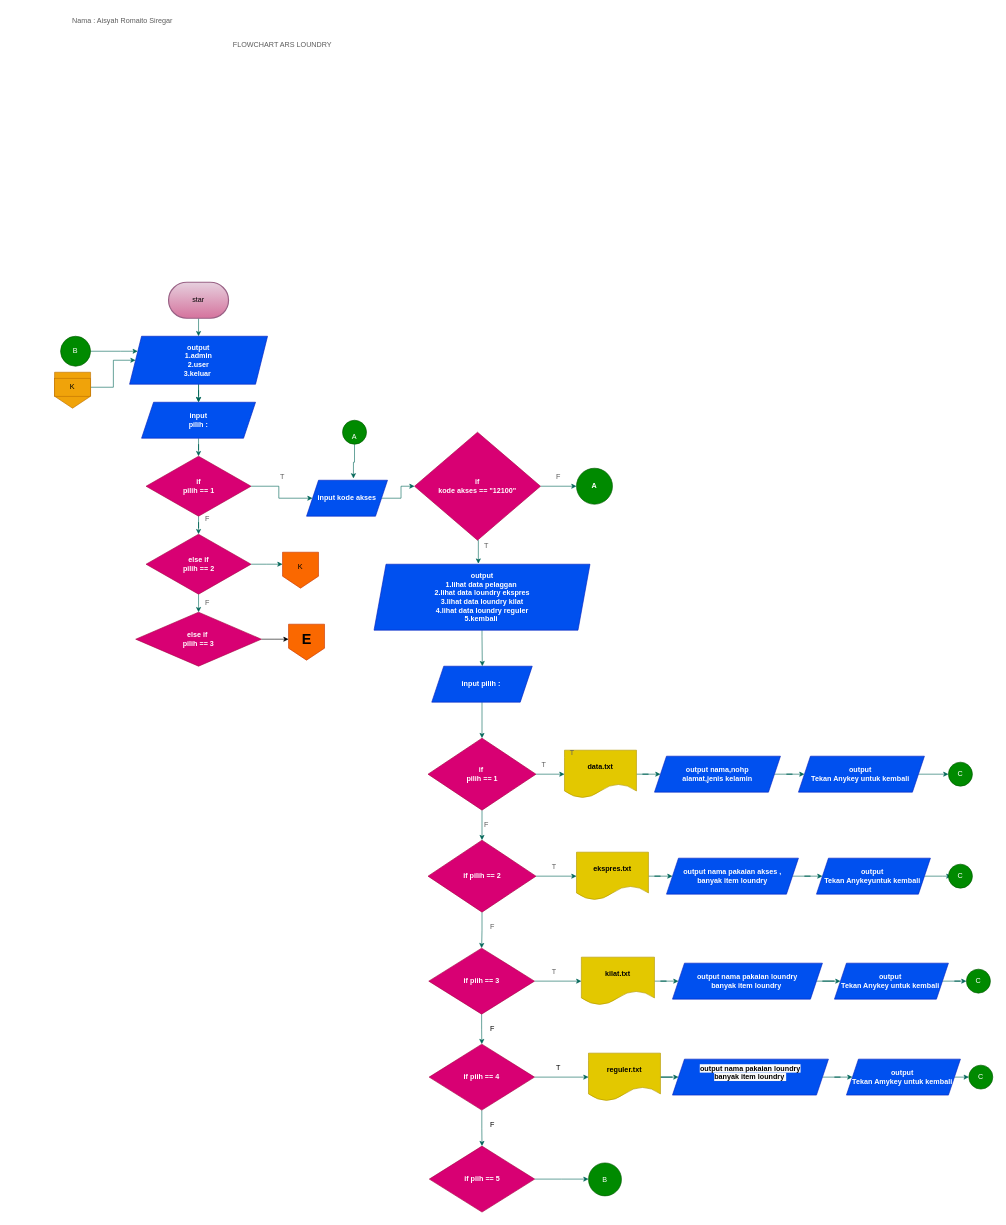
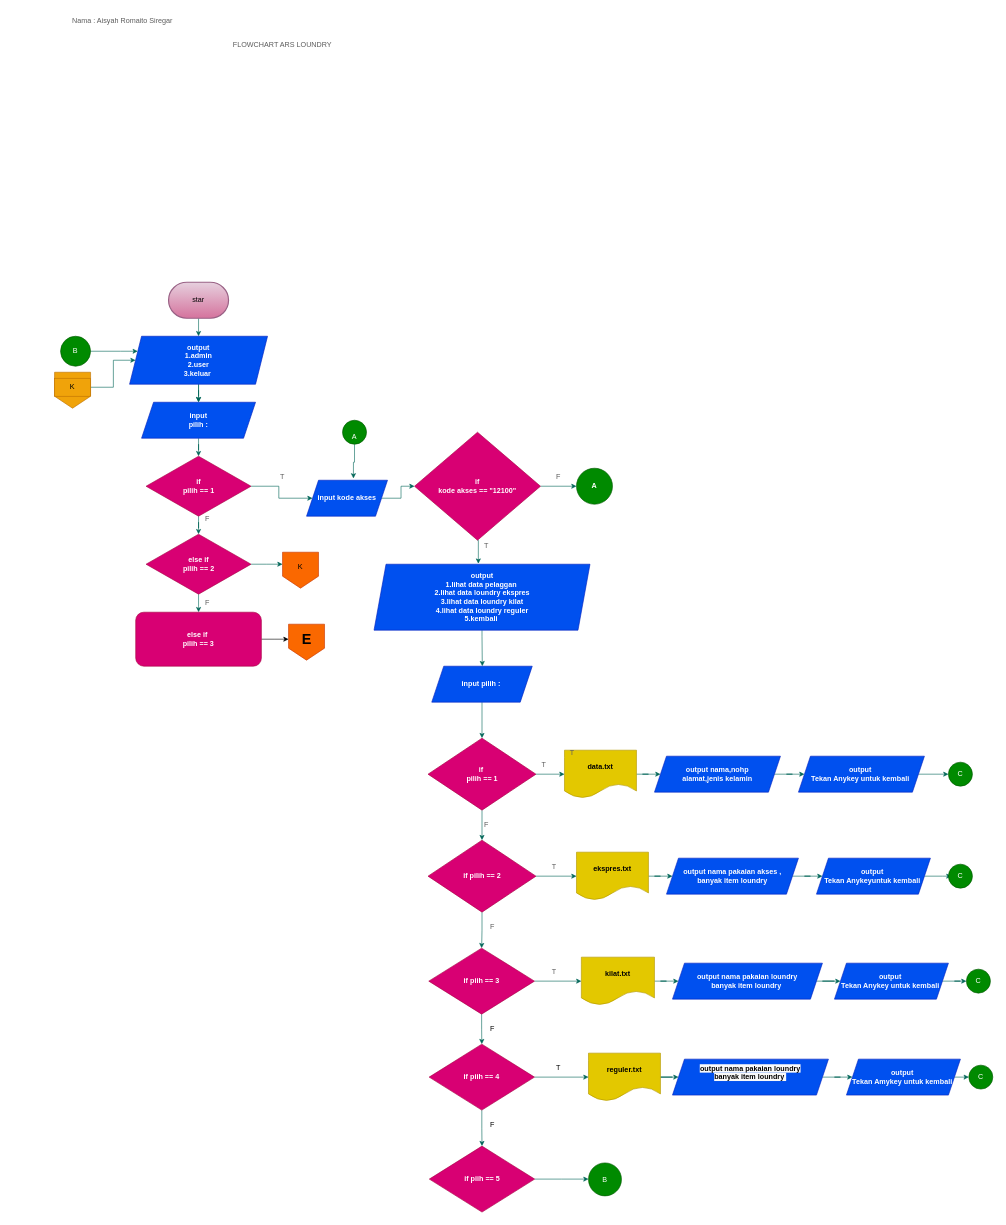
(198, 639) -> (198, 639)
